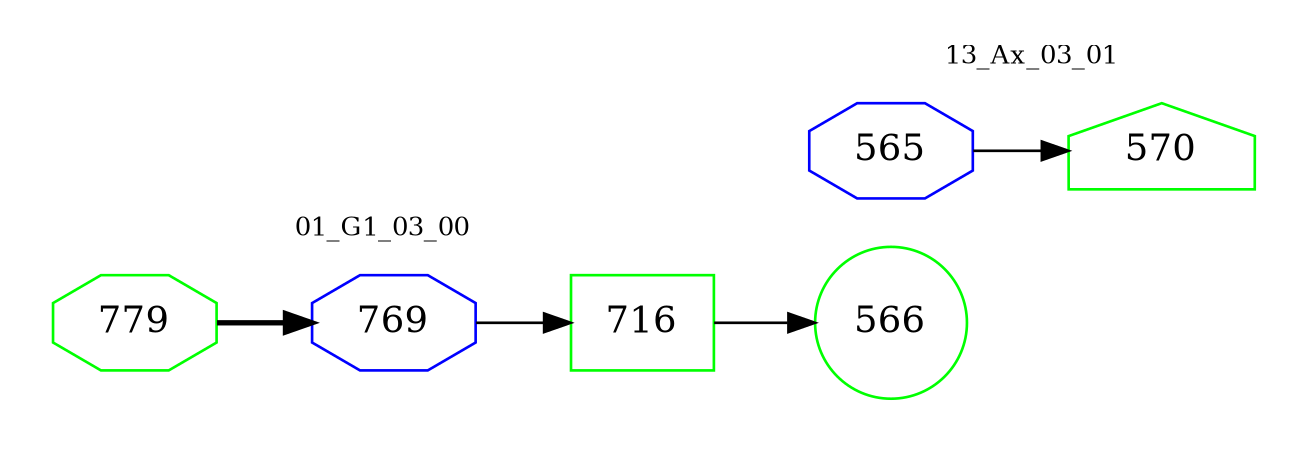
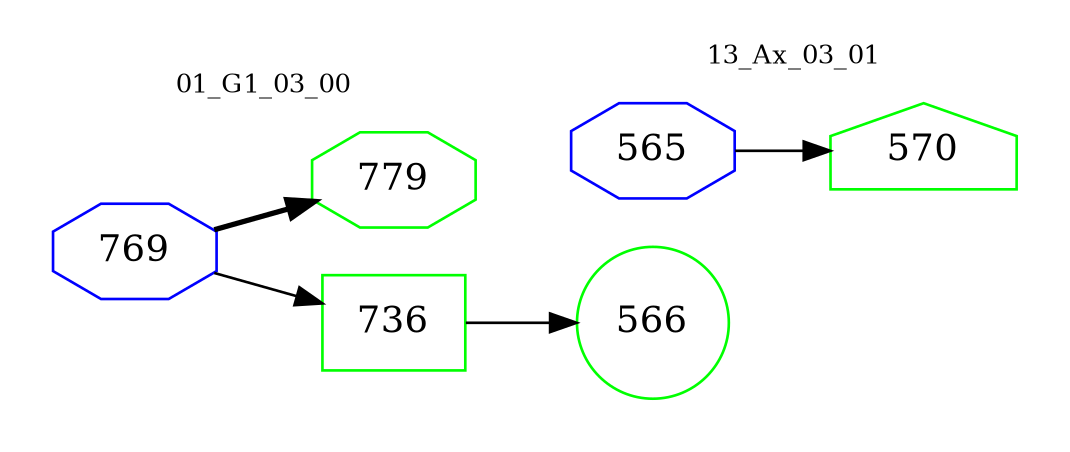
(251, 323) -> (251, 219)
(642, 323) -> (394, 323)
